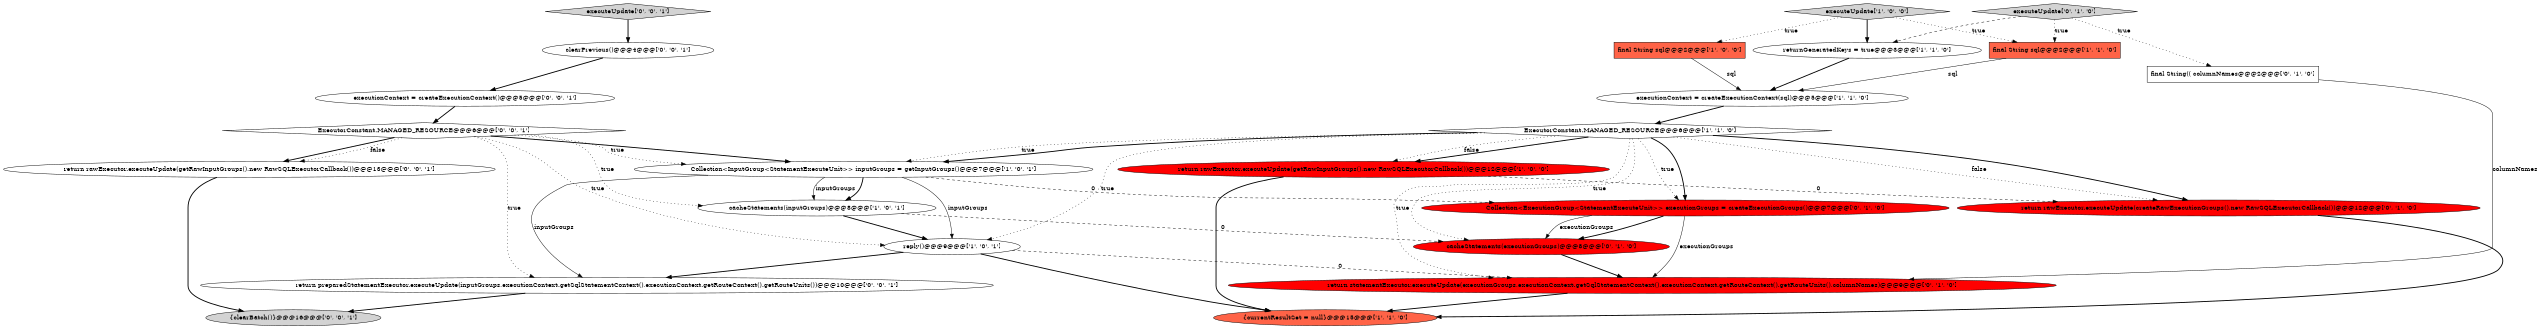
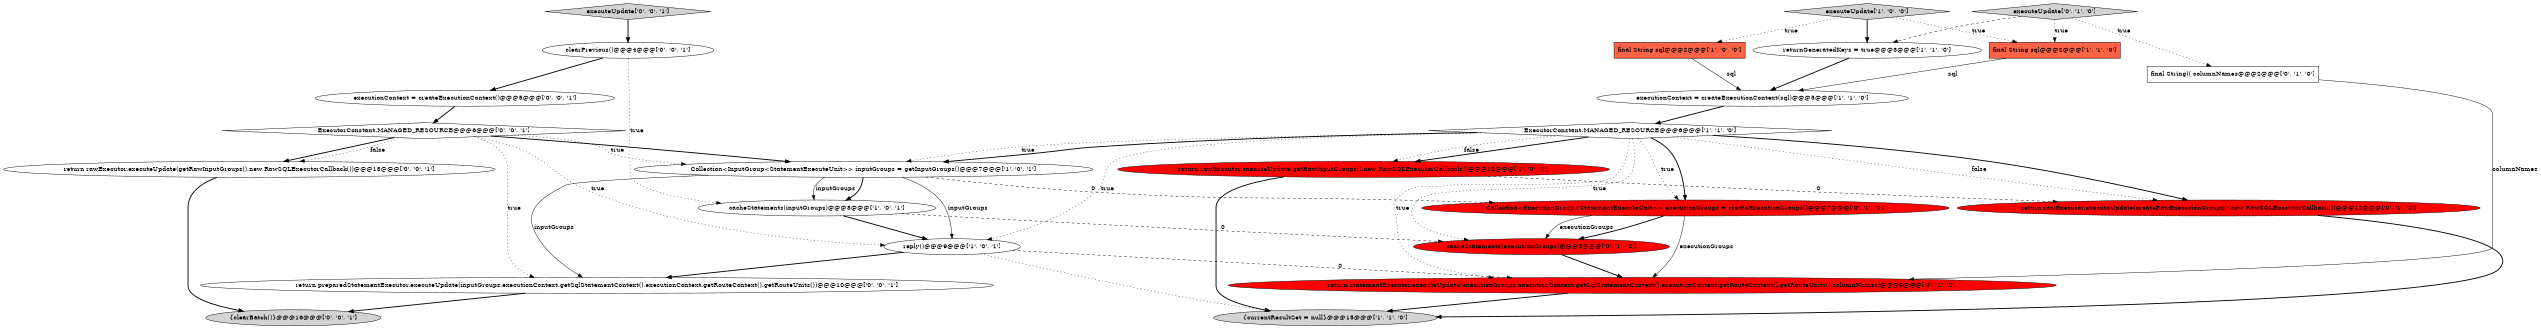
(607, 186) -> (630, 163)
(1123, 285) -> (1123, 285)
(1325, 318) -> (1325, 318)
